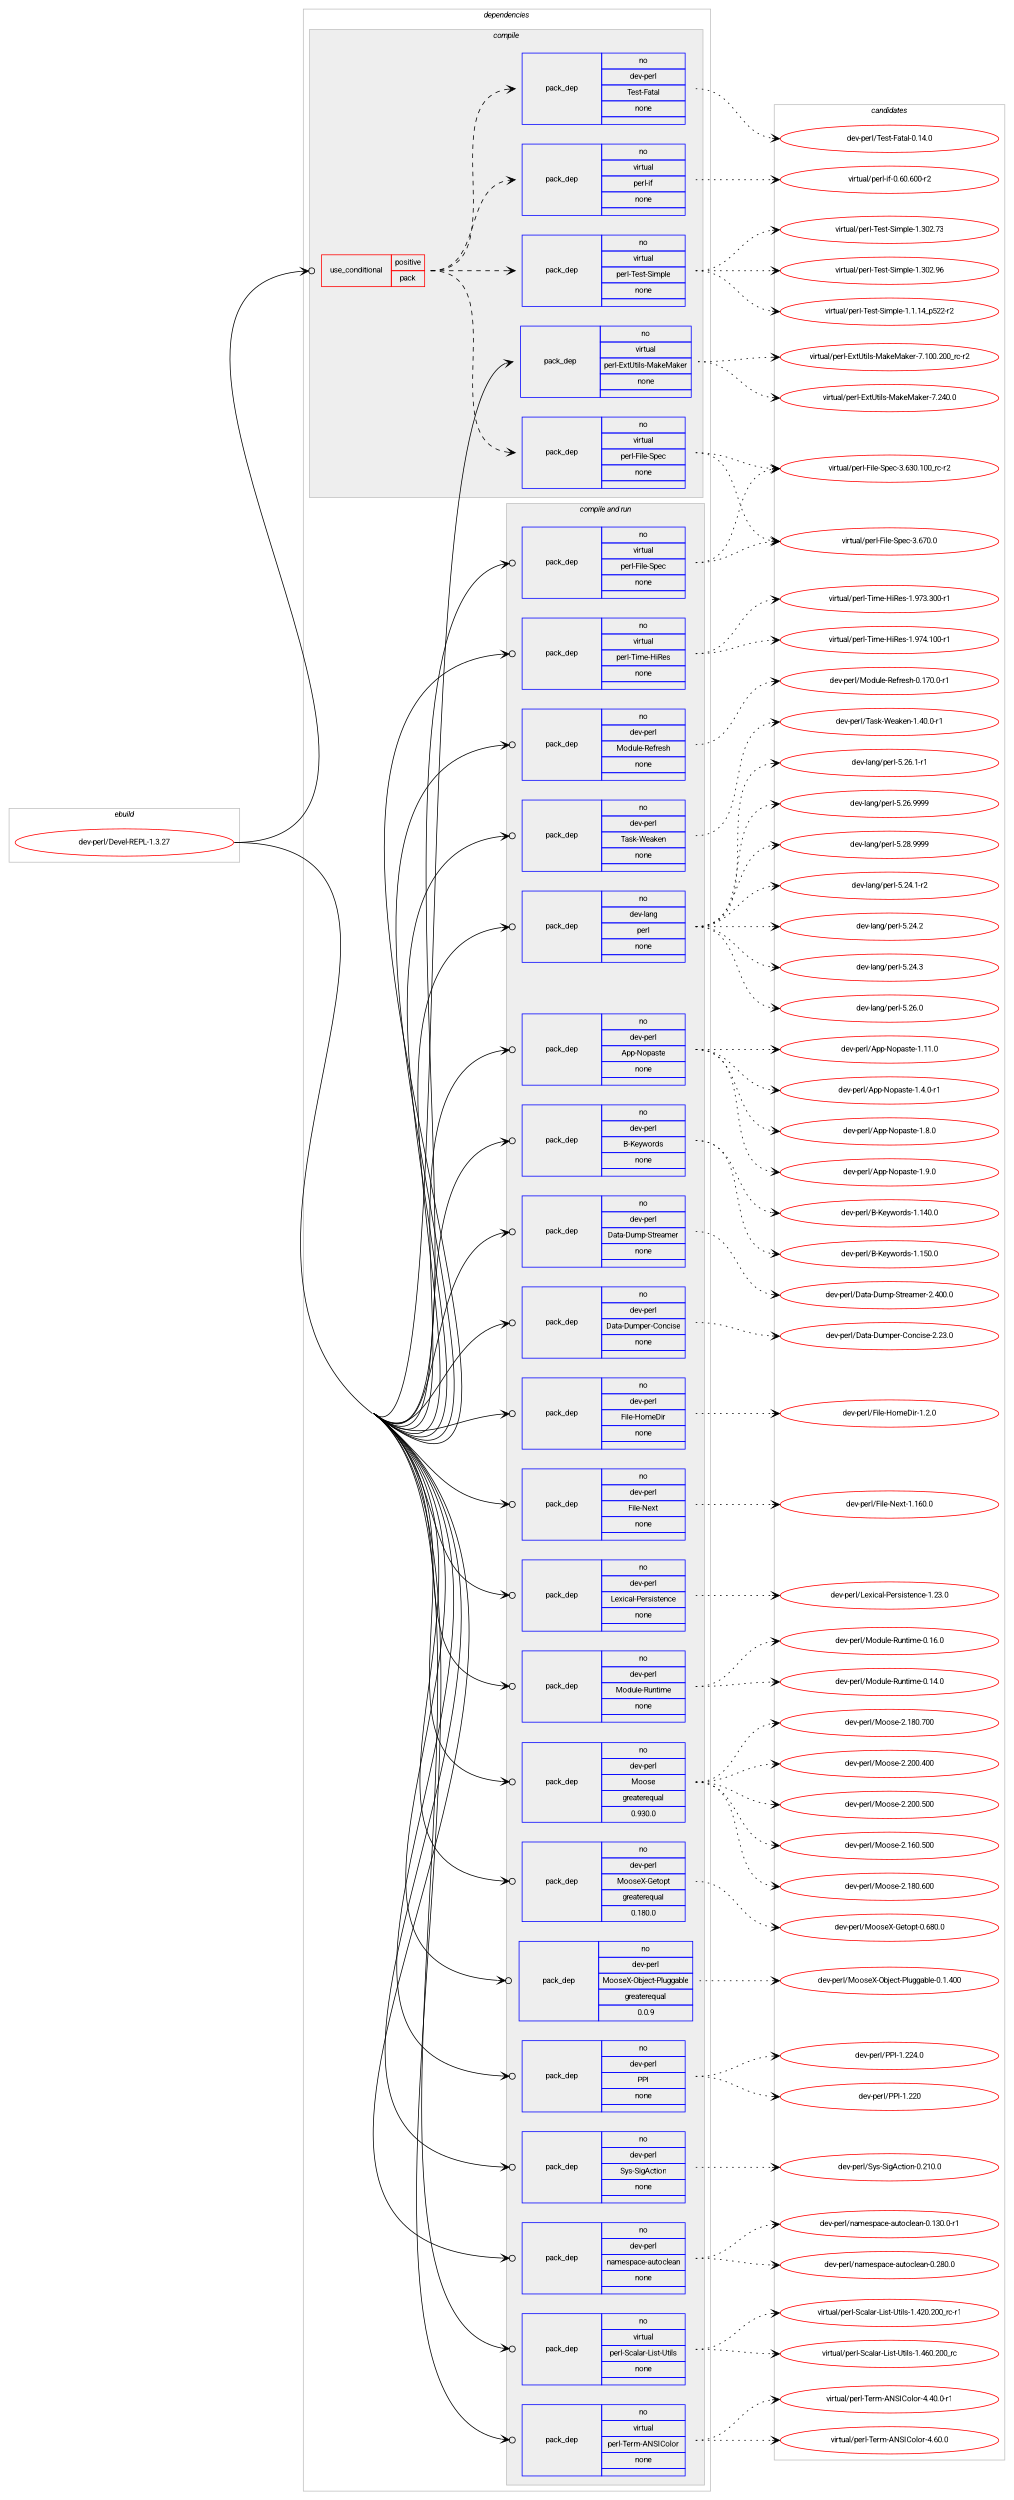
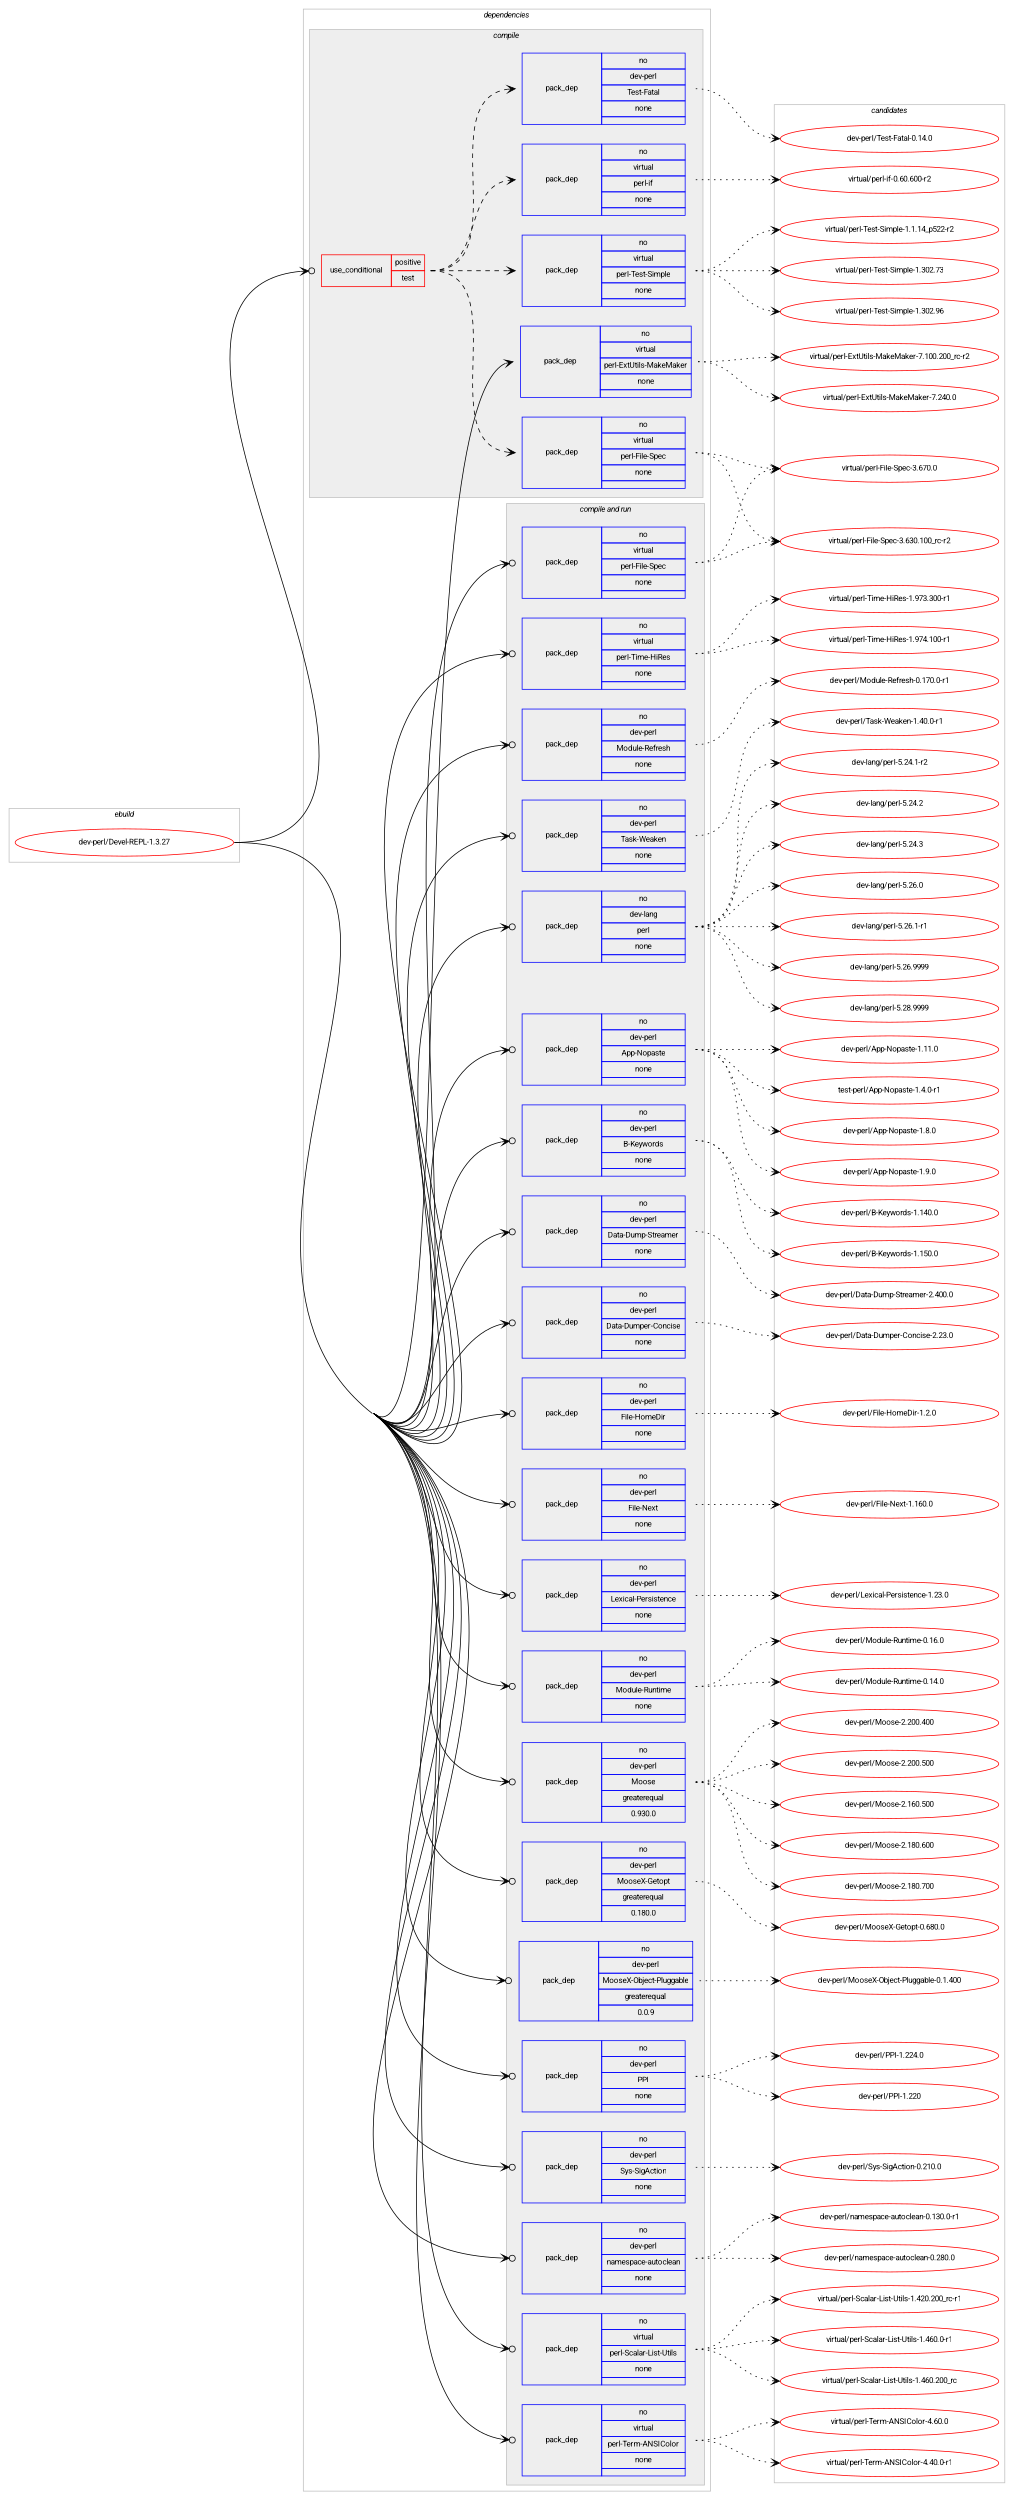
(408, 278) -> (408, 278)
(890, 1090) -> (890, 1090)
none -> (890, 2340)
